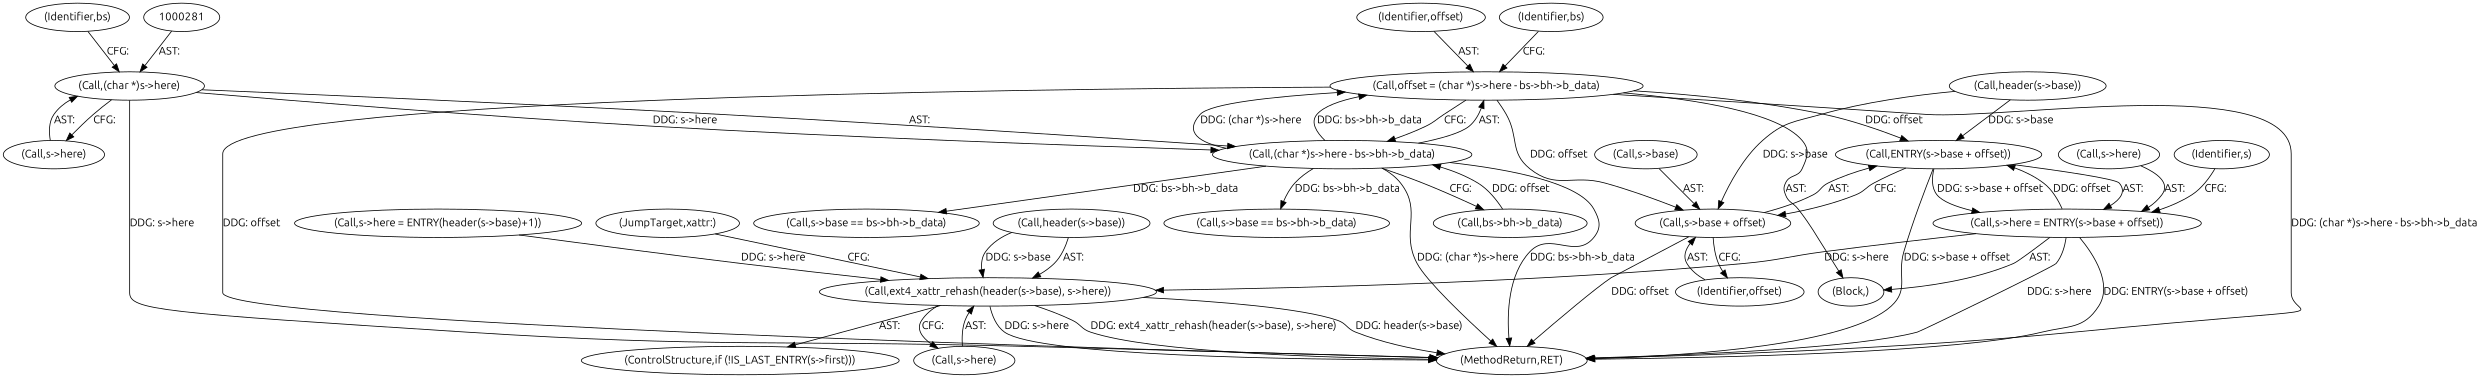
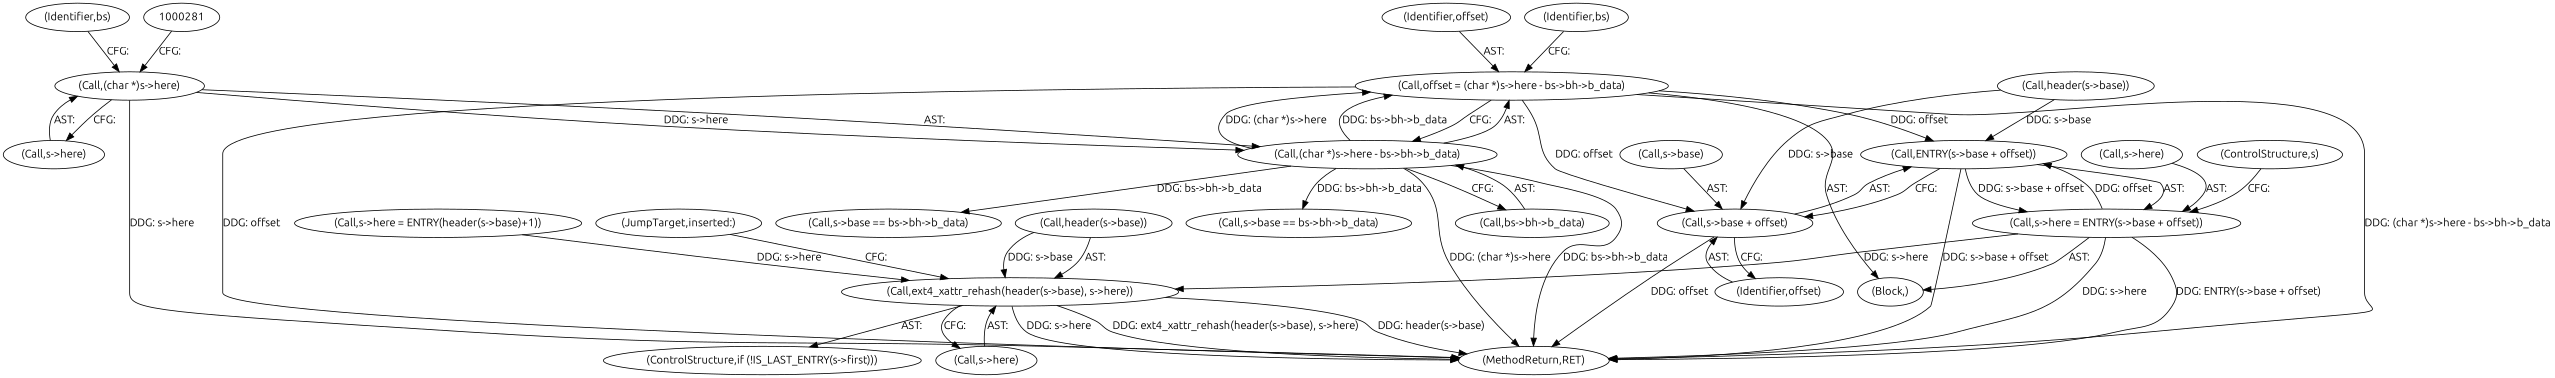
(171, 52) -> (171, 52)
(2222, 155) -> (2270, 155)
(1521, 189) -> (1526, 189)
(668, 223) -> (679, 223)
